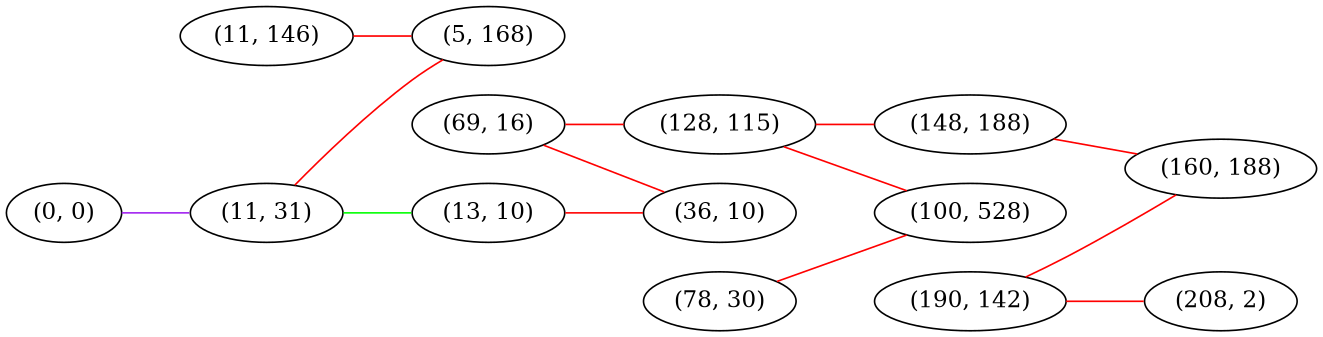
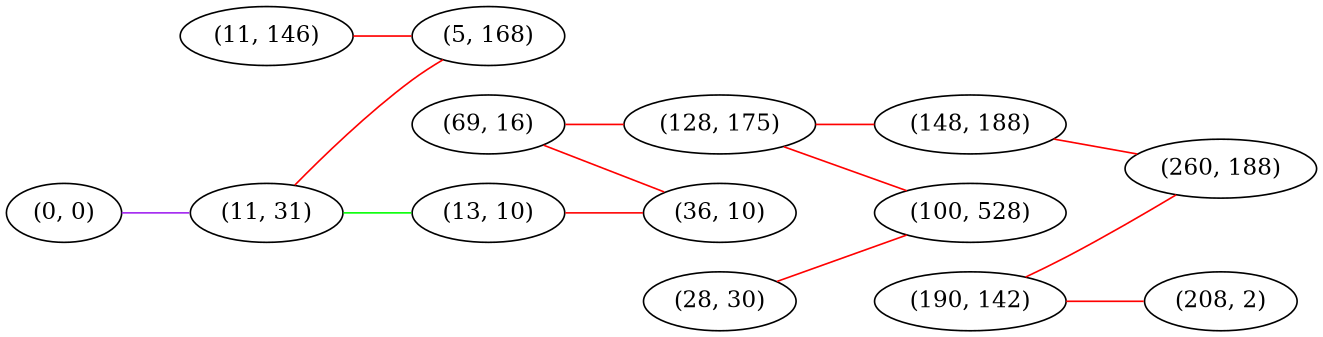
(720, 124) -> (720, 124)
(1221, 169) -> (1221, 169)
(720, 301) -> (720, 301)
